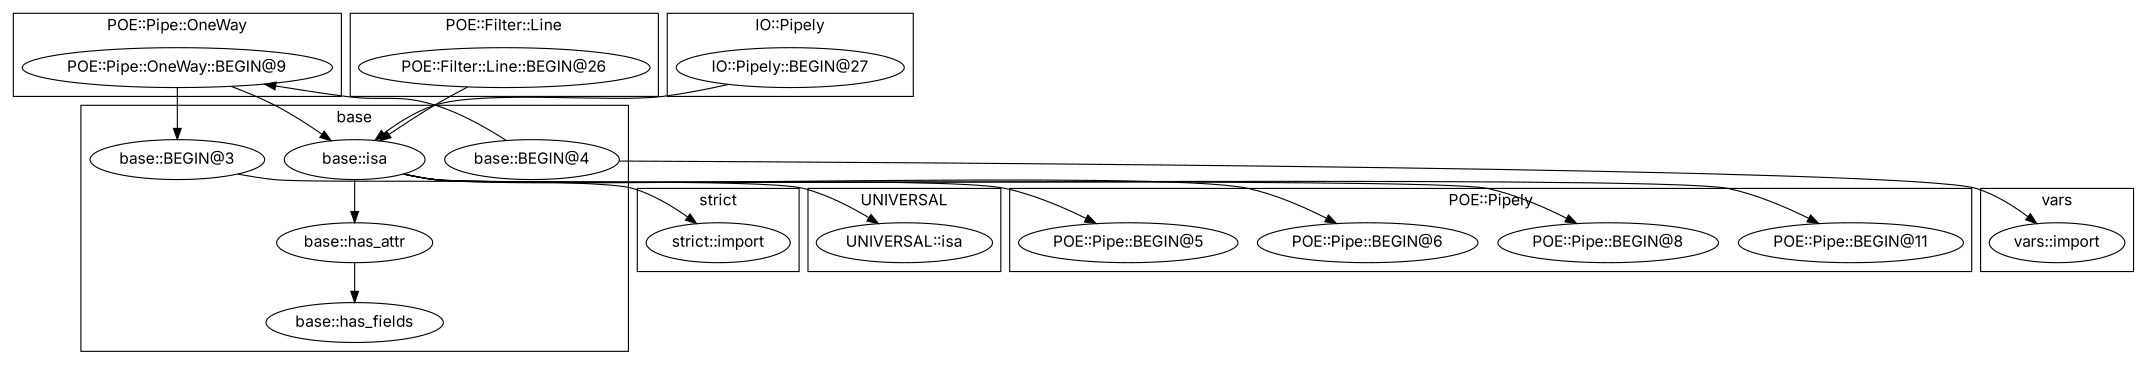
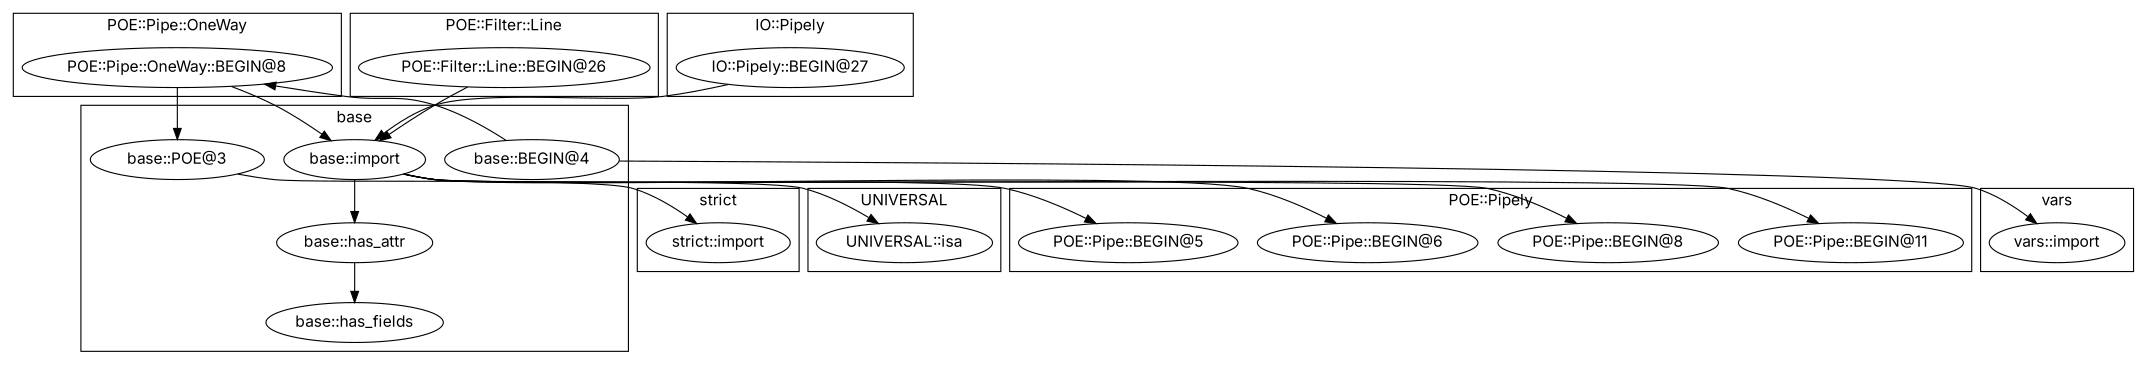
(177, 68) -> (177, 68)
(177, 160) -> (177, 160)
(355, 160) -> (355, 160)
